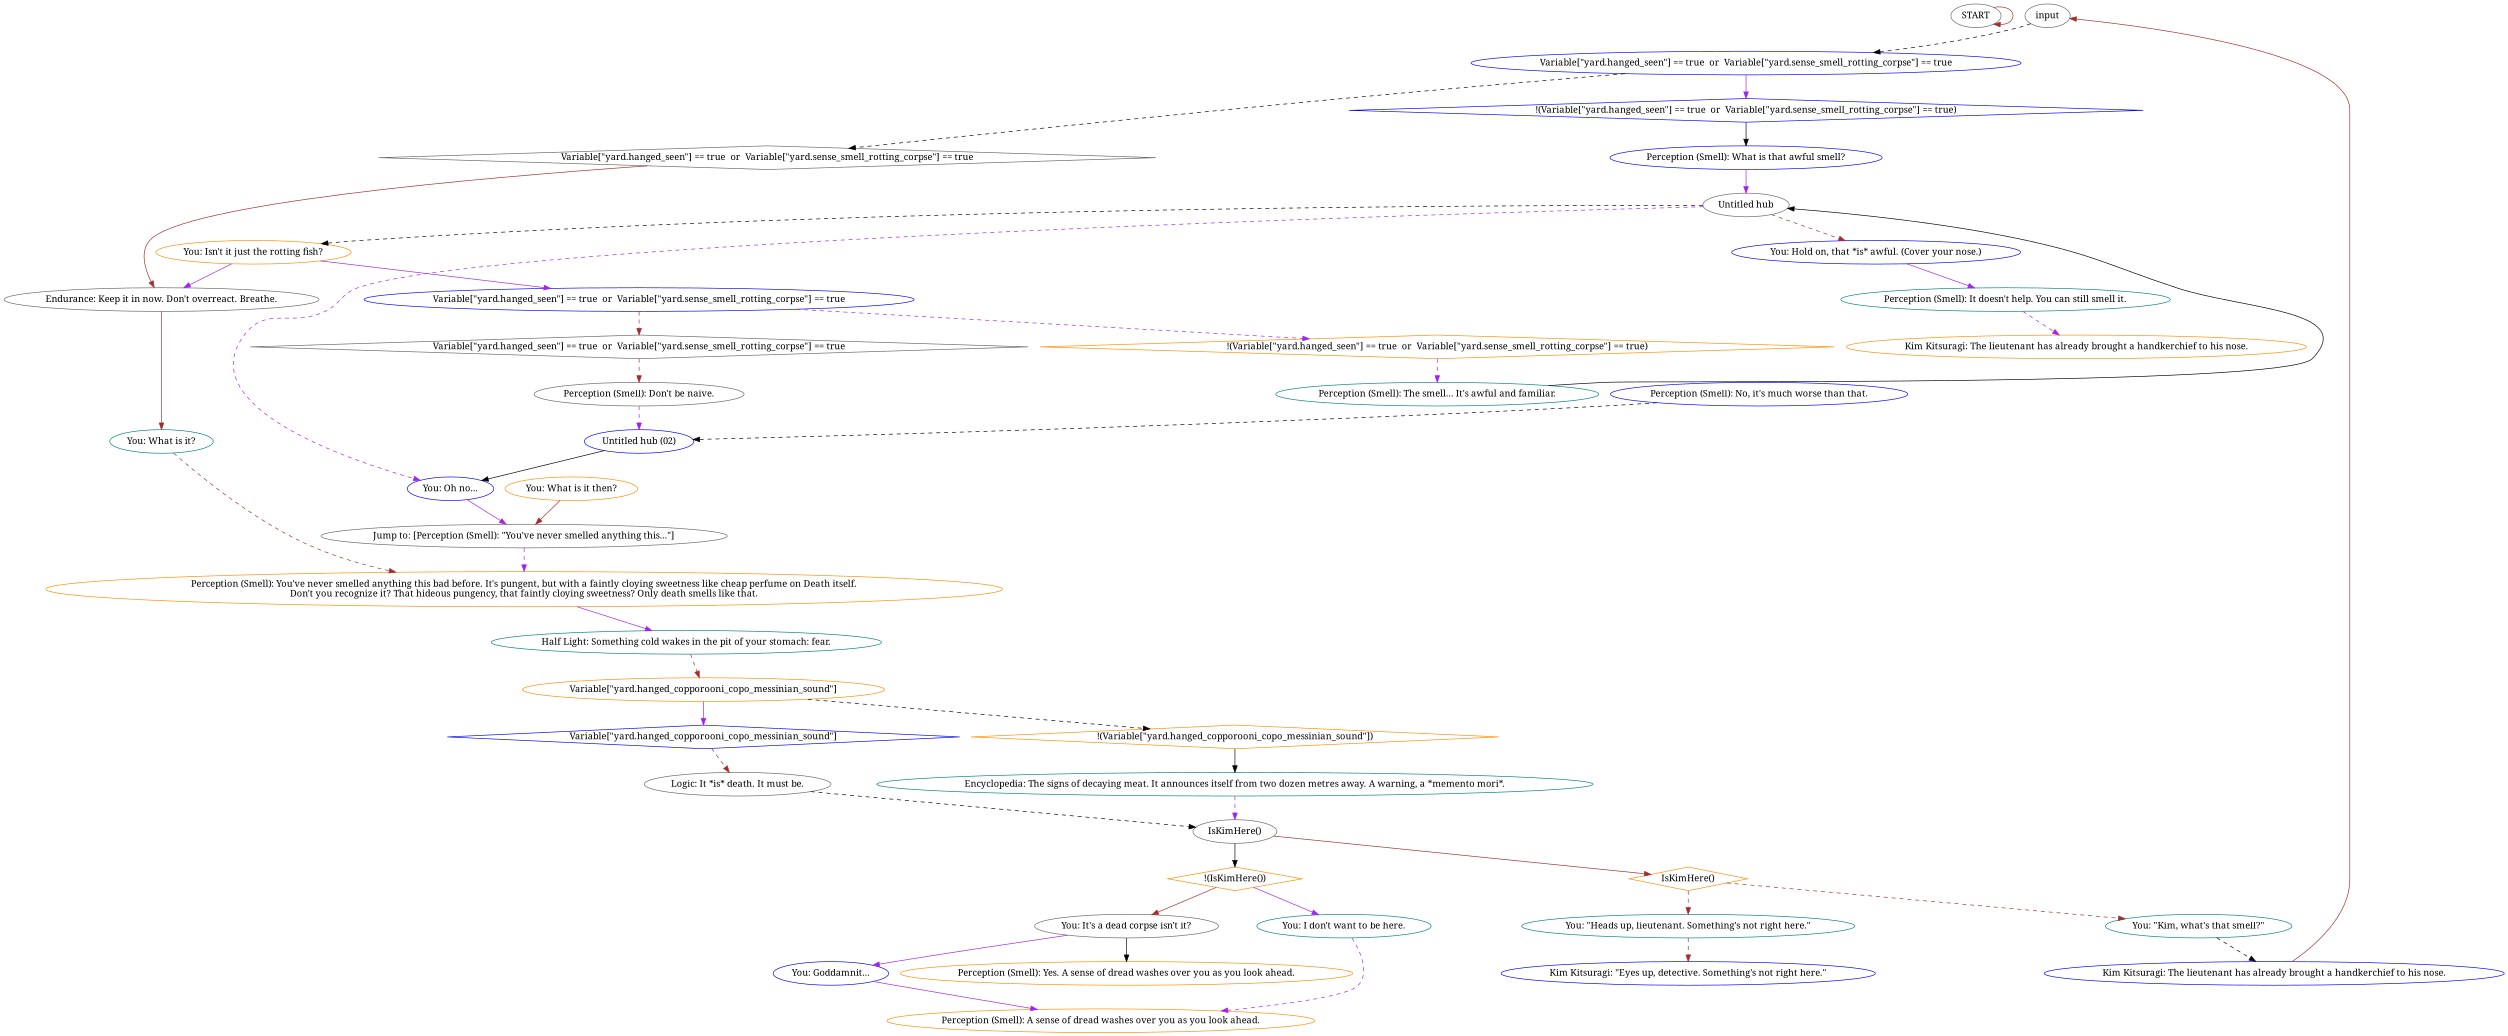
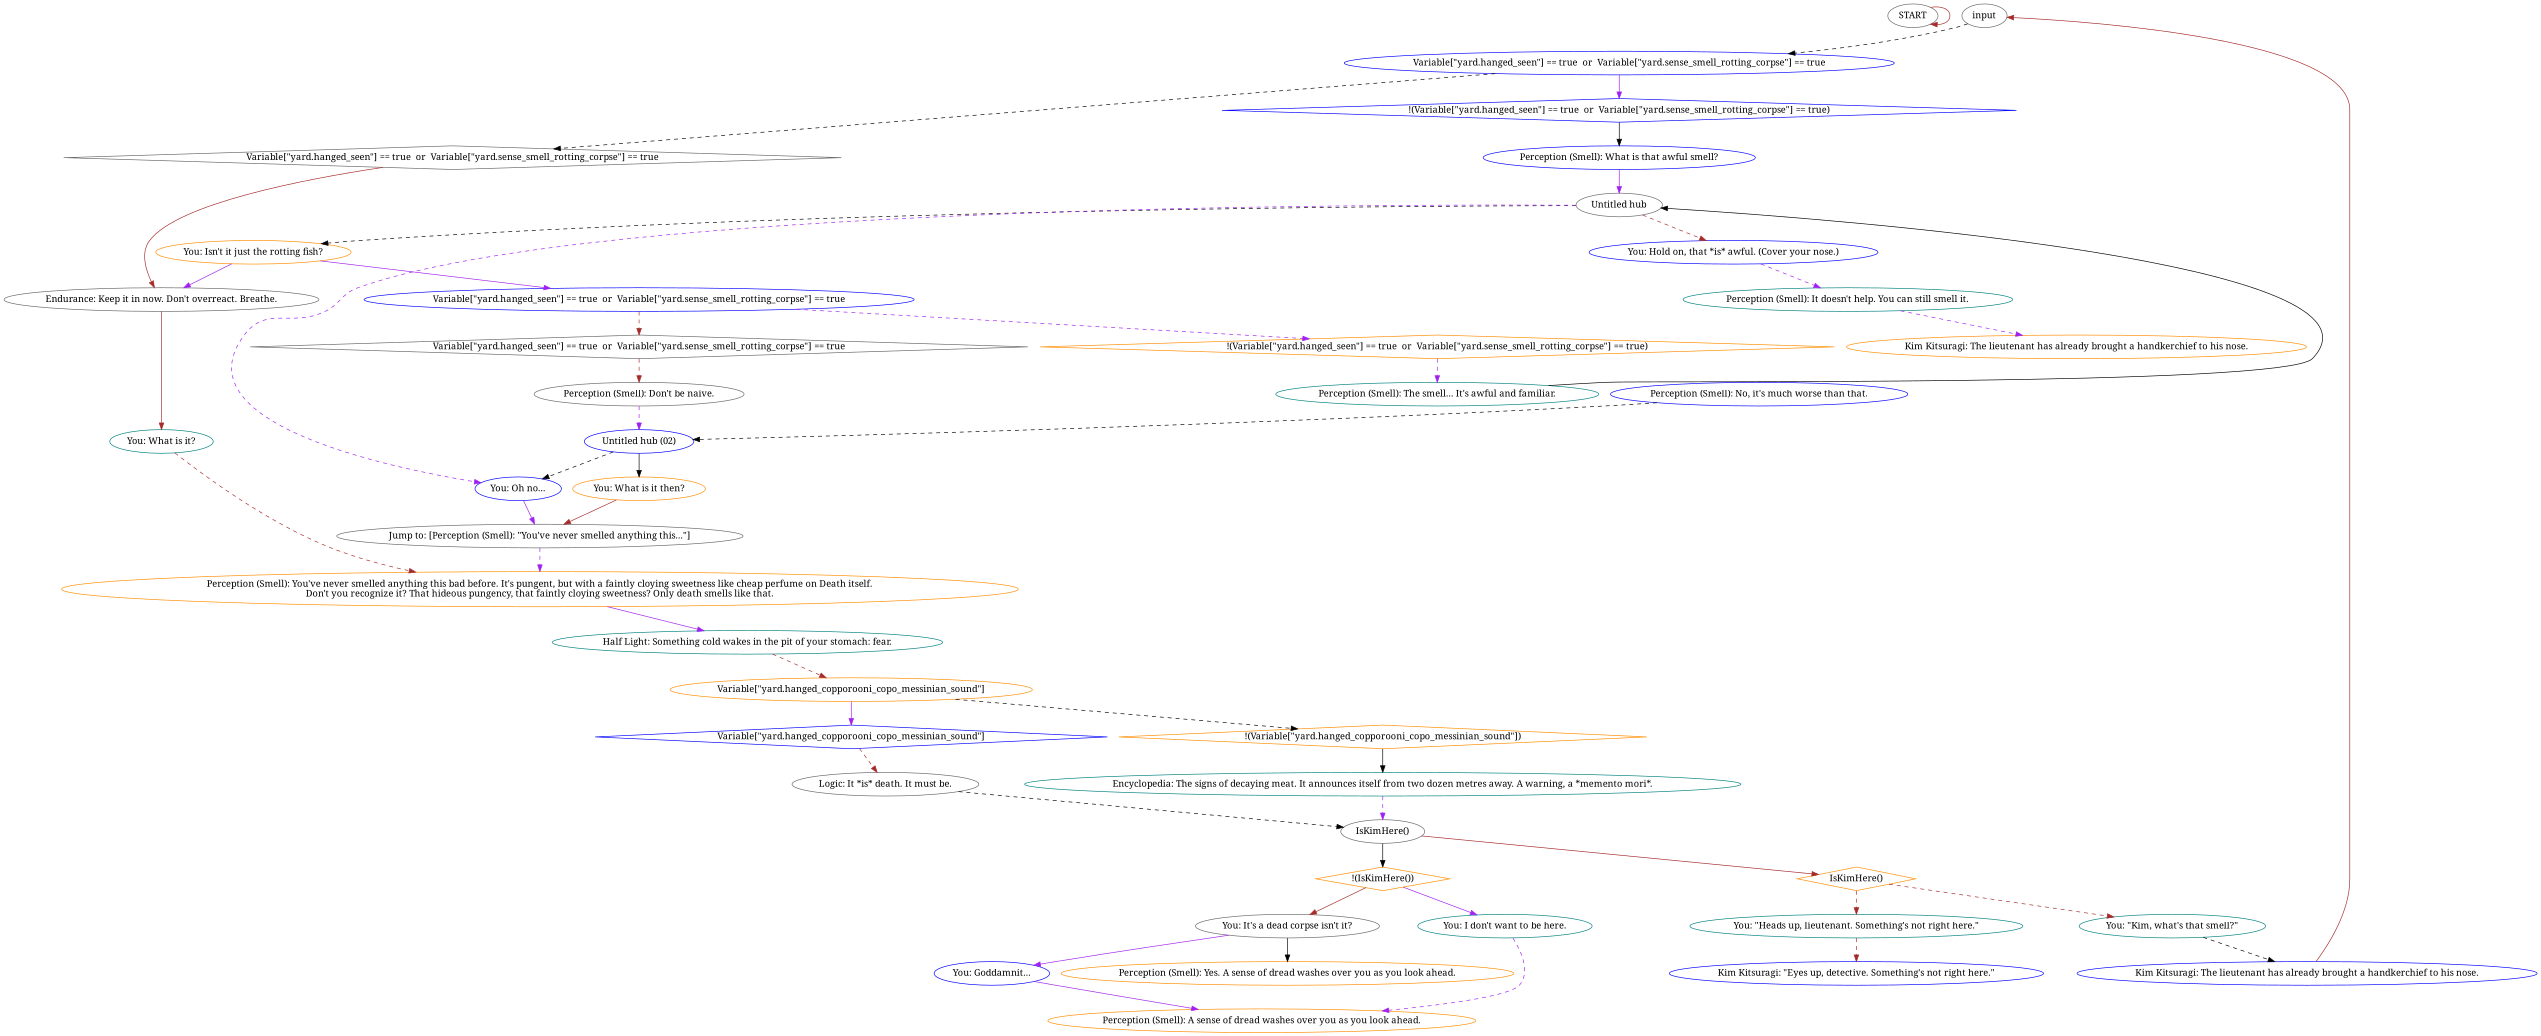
(1937, 275) -> (1788, 275)
none -> (639, 462)
(546, 465) -> (581, 464)
